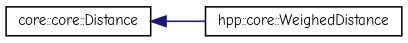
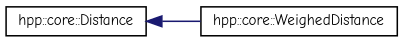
(78, 21) -> (76, 21)
